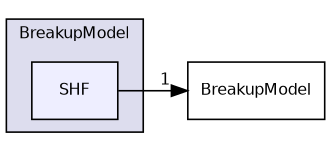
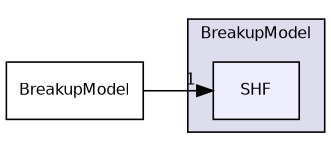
(154, 91) -> (170, 91)
